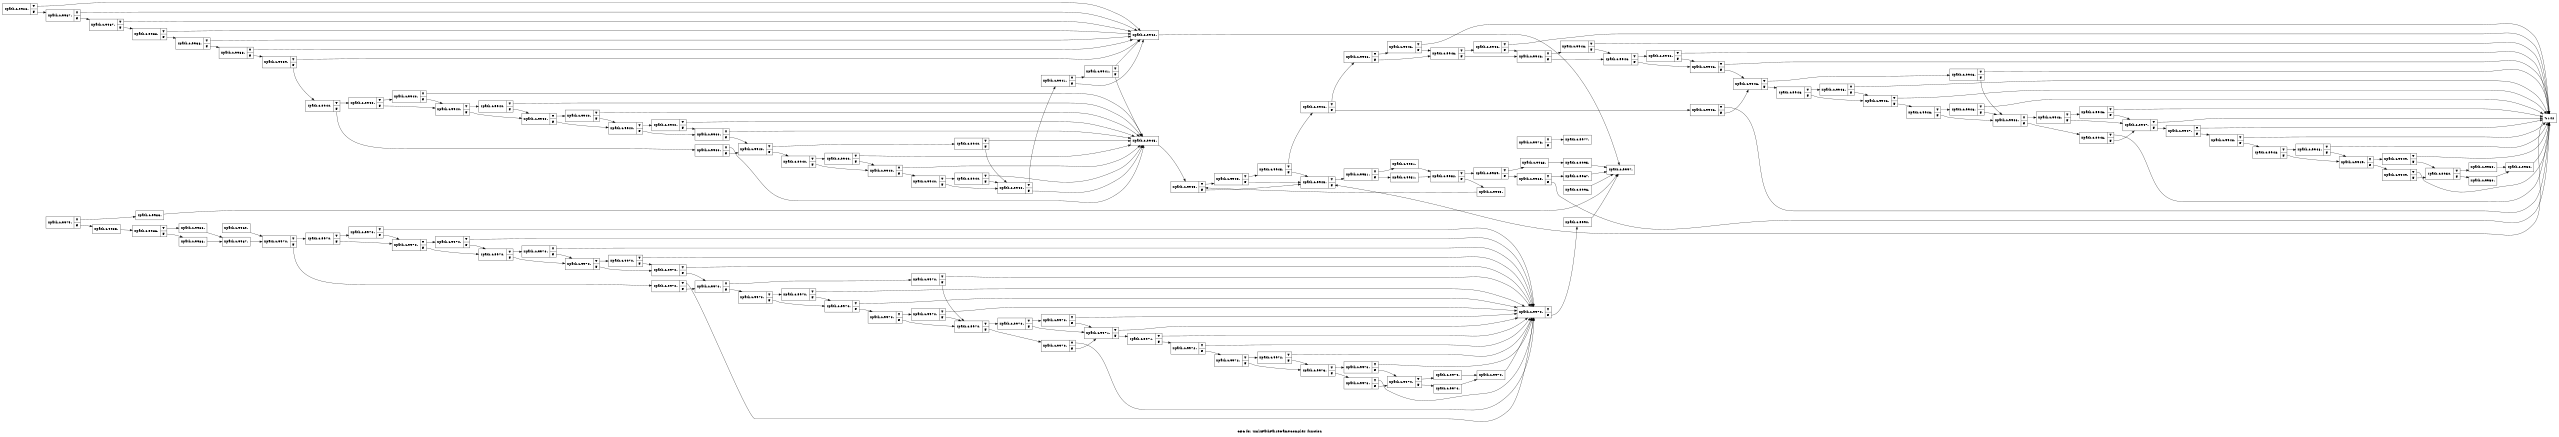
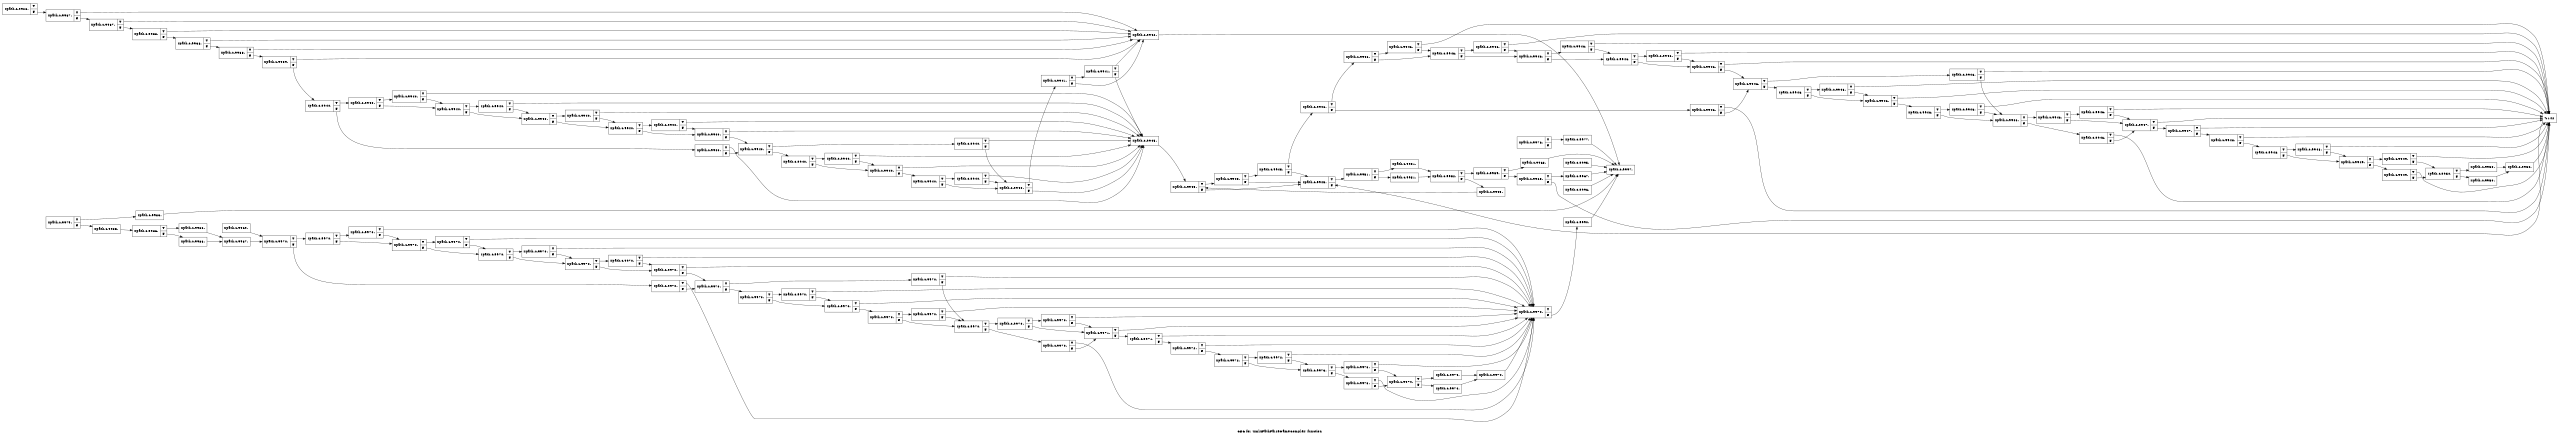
(591, 3) -> none
none -> (1604, 153)
(1555, 163) -> (1581, 154)
